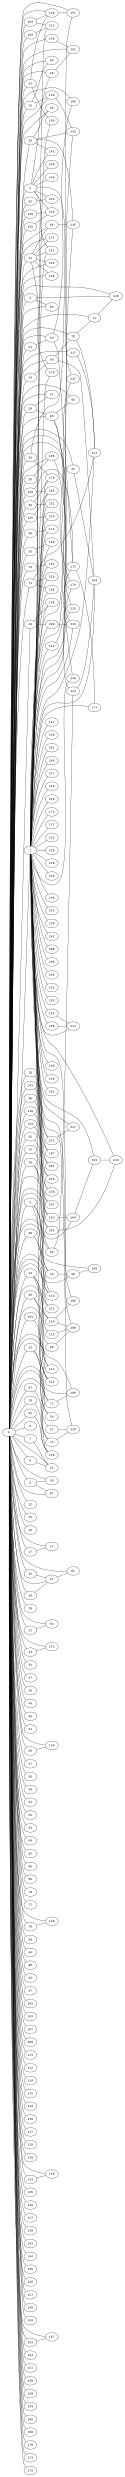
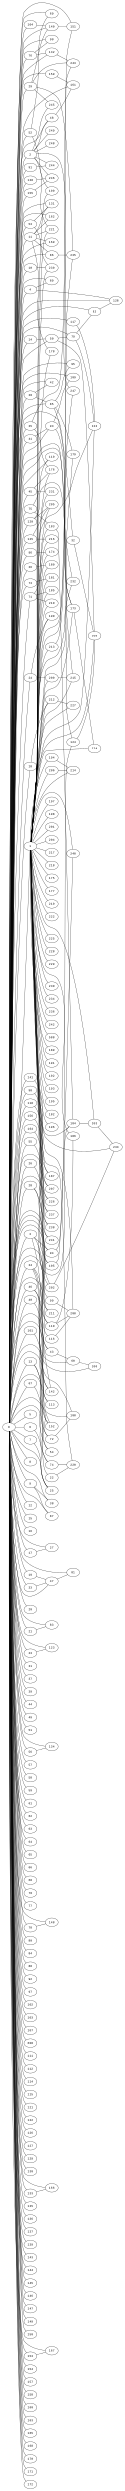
(41, 24) -> none
none -> (40, 215)
none -> (52, 457)
none -> (34, 1006)
none -> (30, 1462)
none -> (30, 2107)
